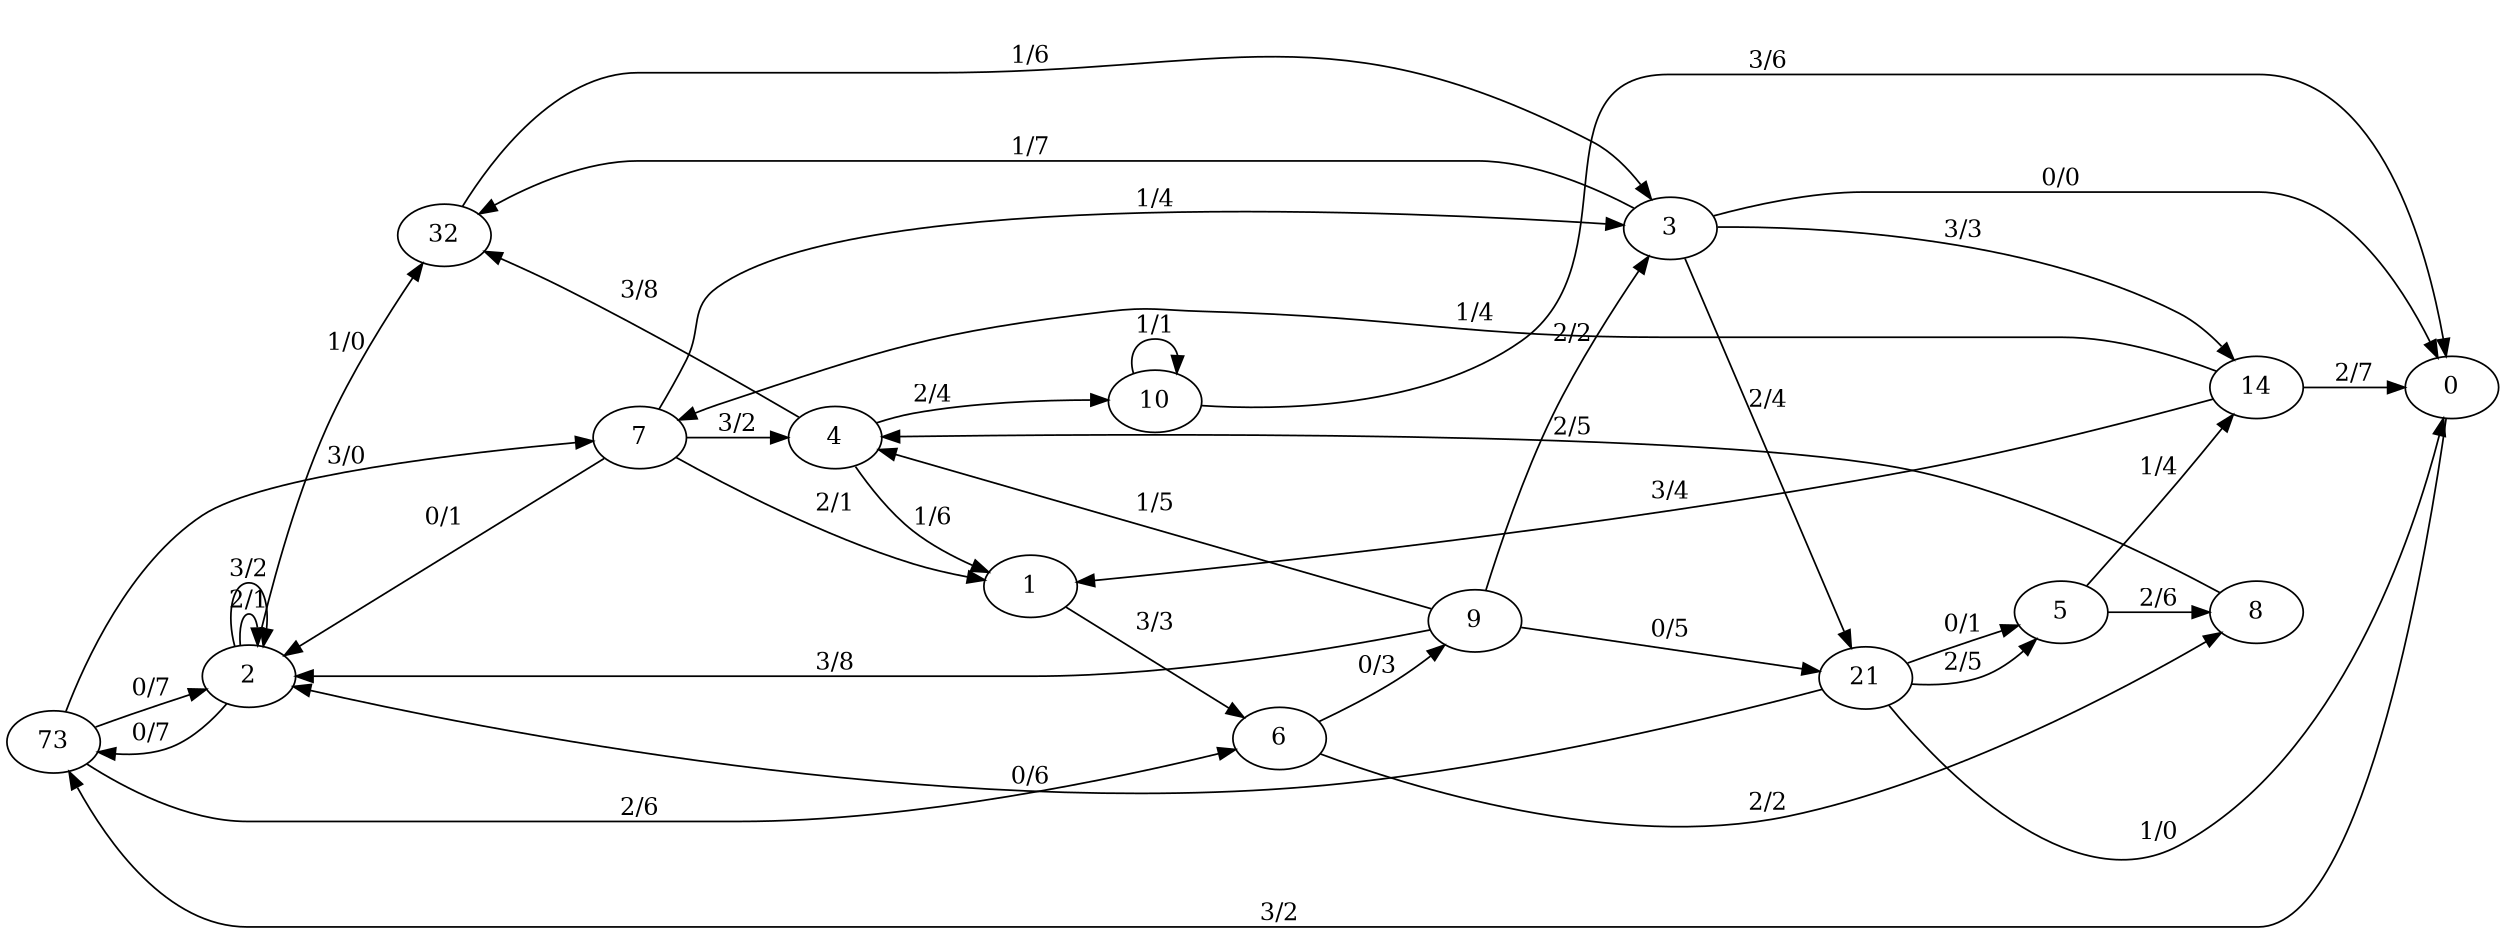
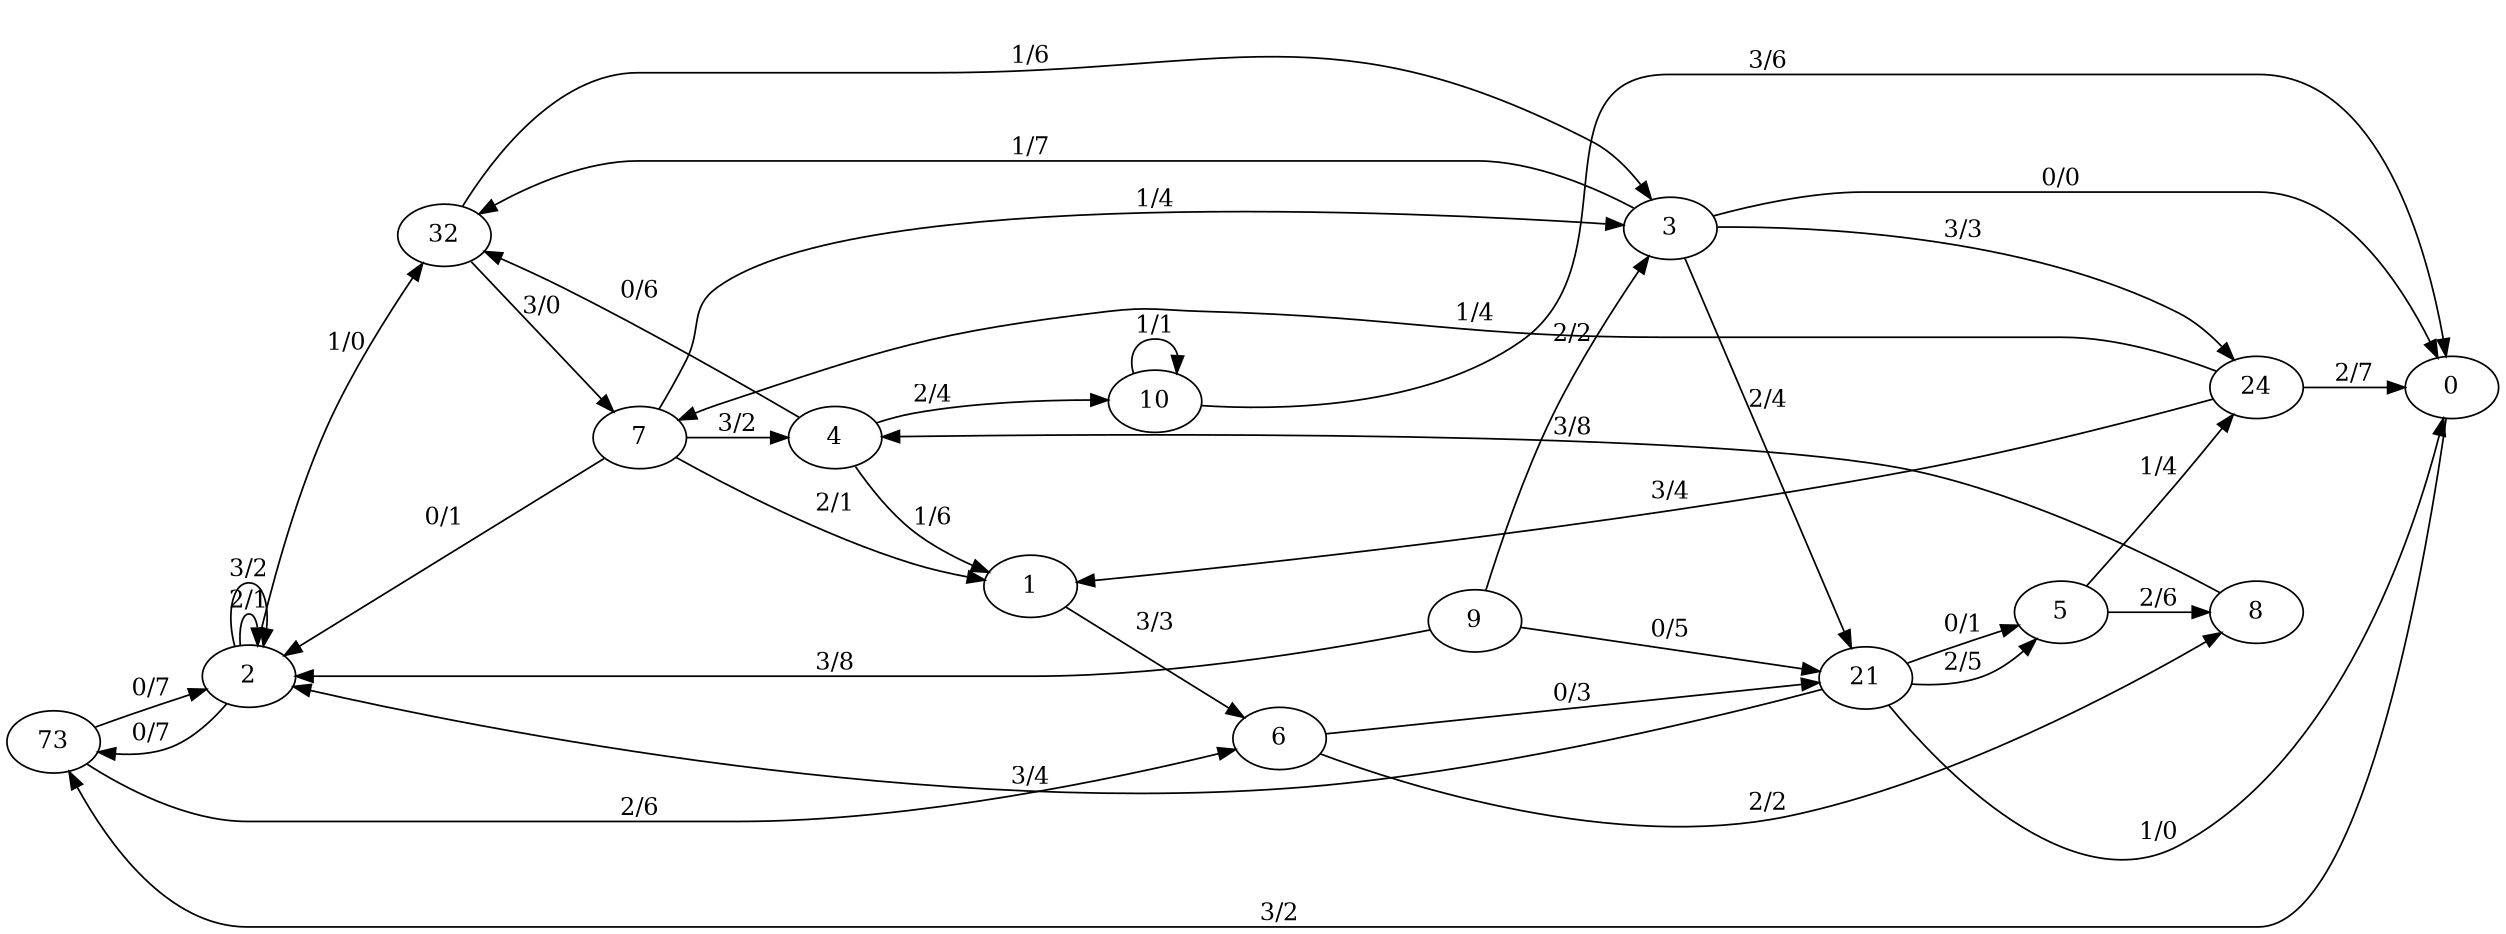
(640, 291) -> (640, 291)
(2257, 387) -> (2257, 387)
(1573, 428) -> (1573, 428)
(267, 490) -> (536, 330)
(1163, 532) -> none
(1377, 692) -> (1564, 709)
(1031, 777) -> (1031, 777)
